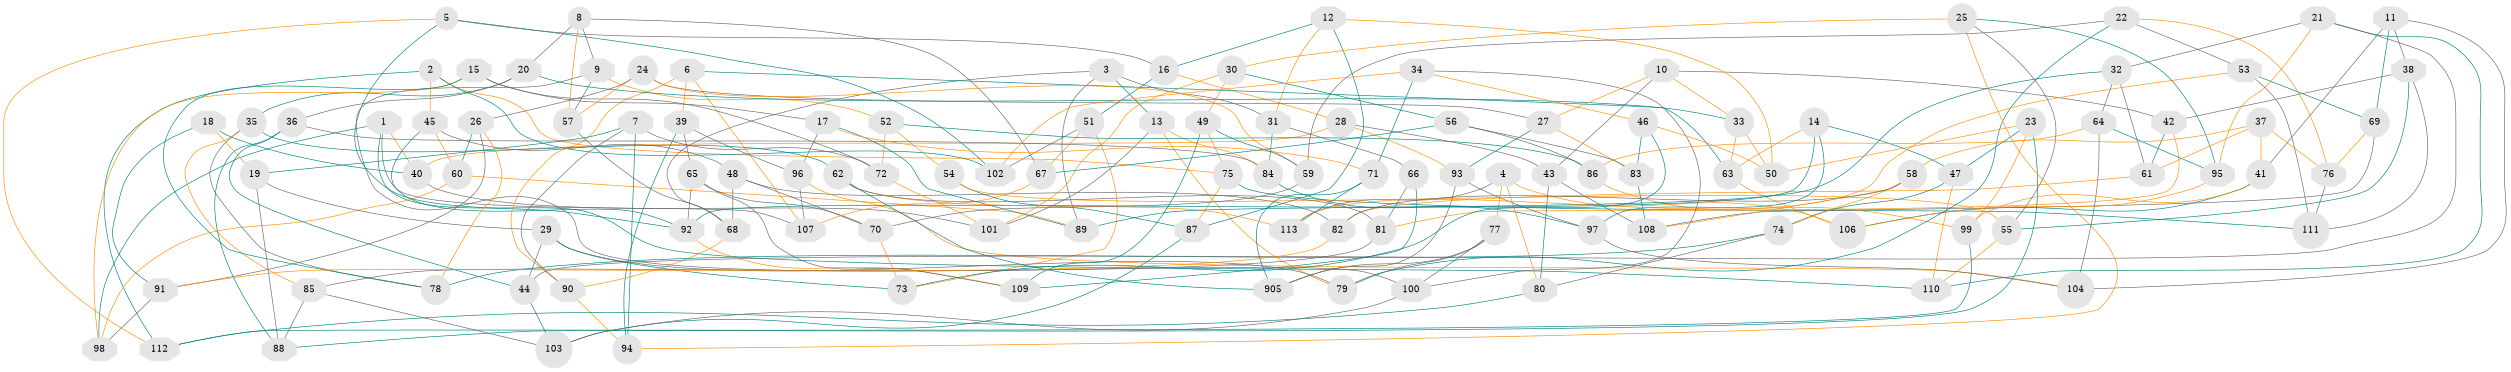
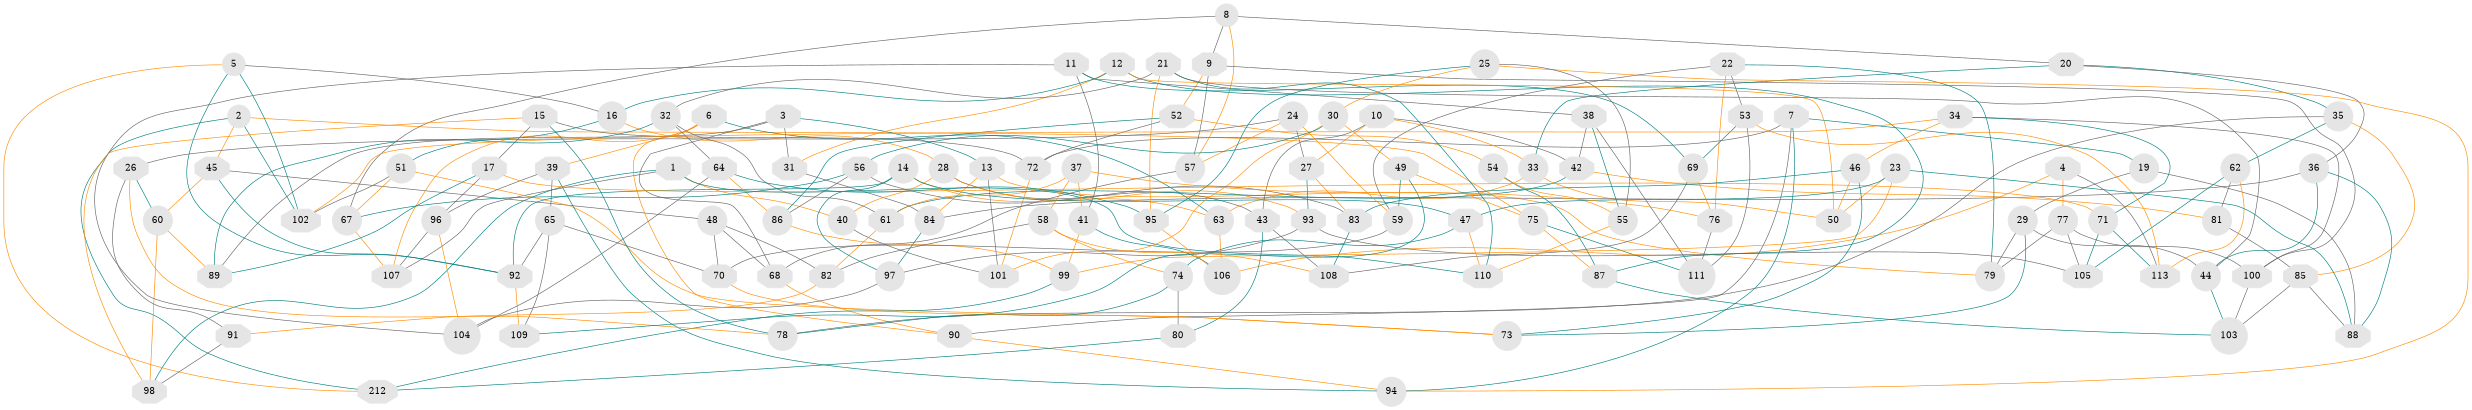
(208, 123) -> none
(884, 149) -> (1102, 138)
(1414, 175) -> none
(1522, 232) -> none
(1273, 290) -> (2083, 276)
(160, 349) -> (378, 392)
